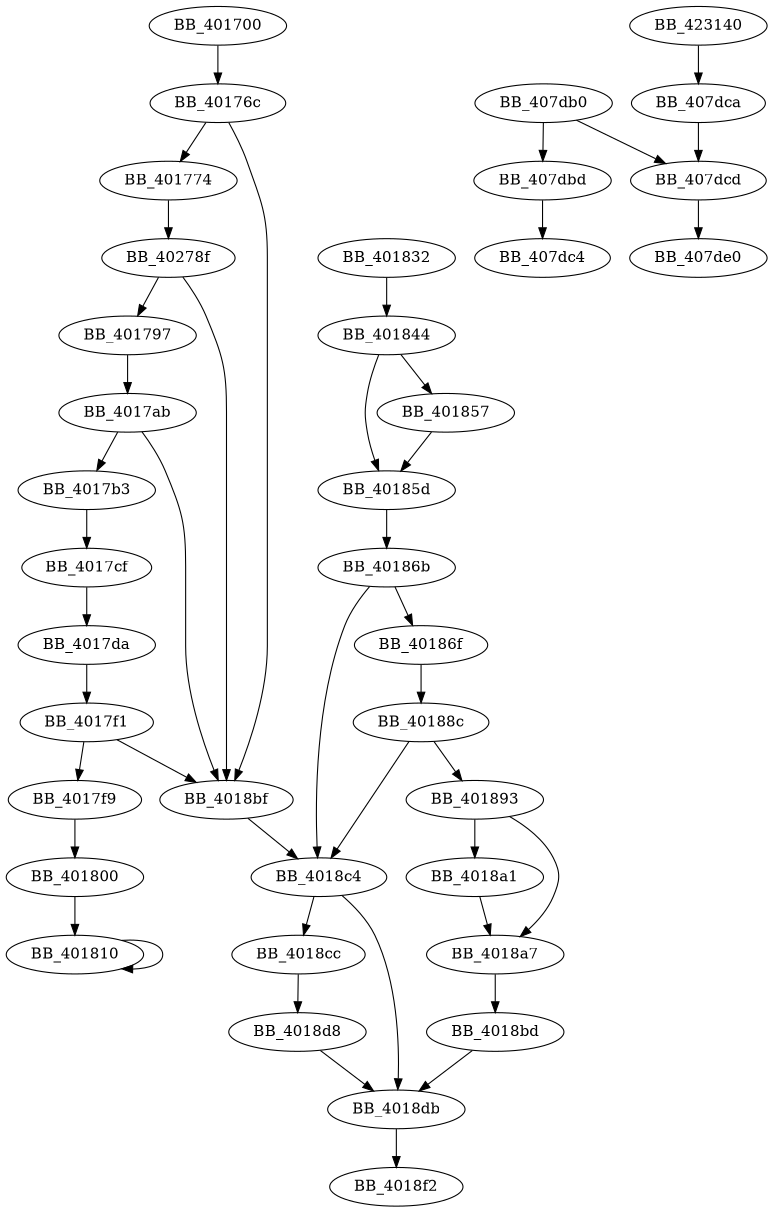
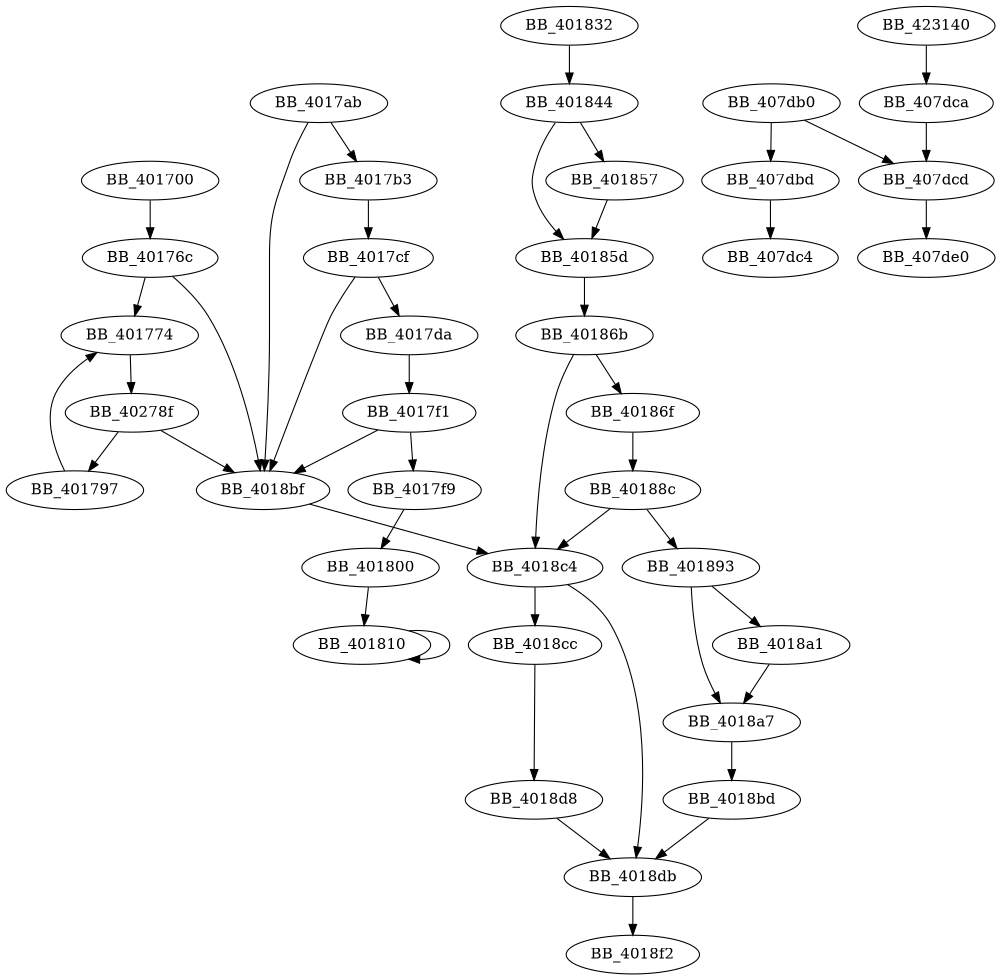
none -> (310, 367)
(128, 369) -> (51, 409)
